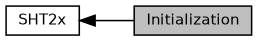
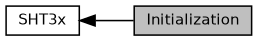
(43, 21) -> (43, 21)
